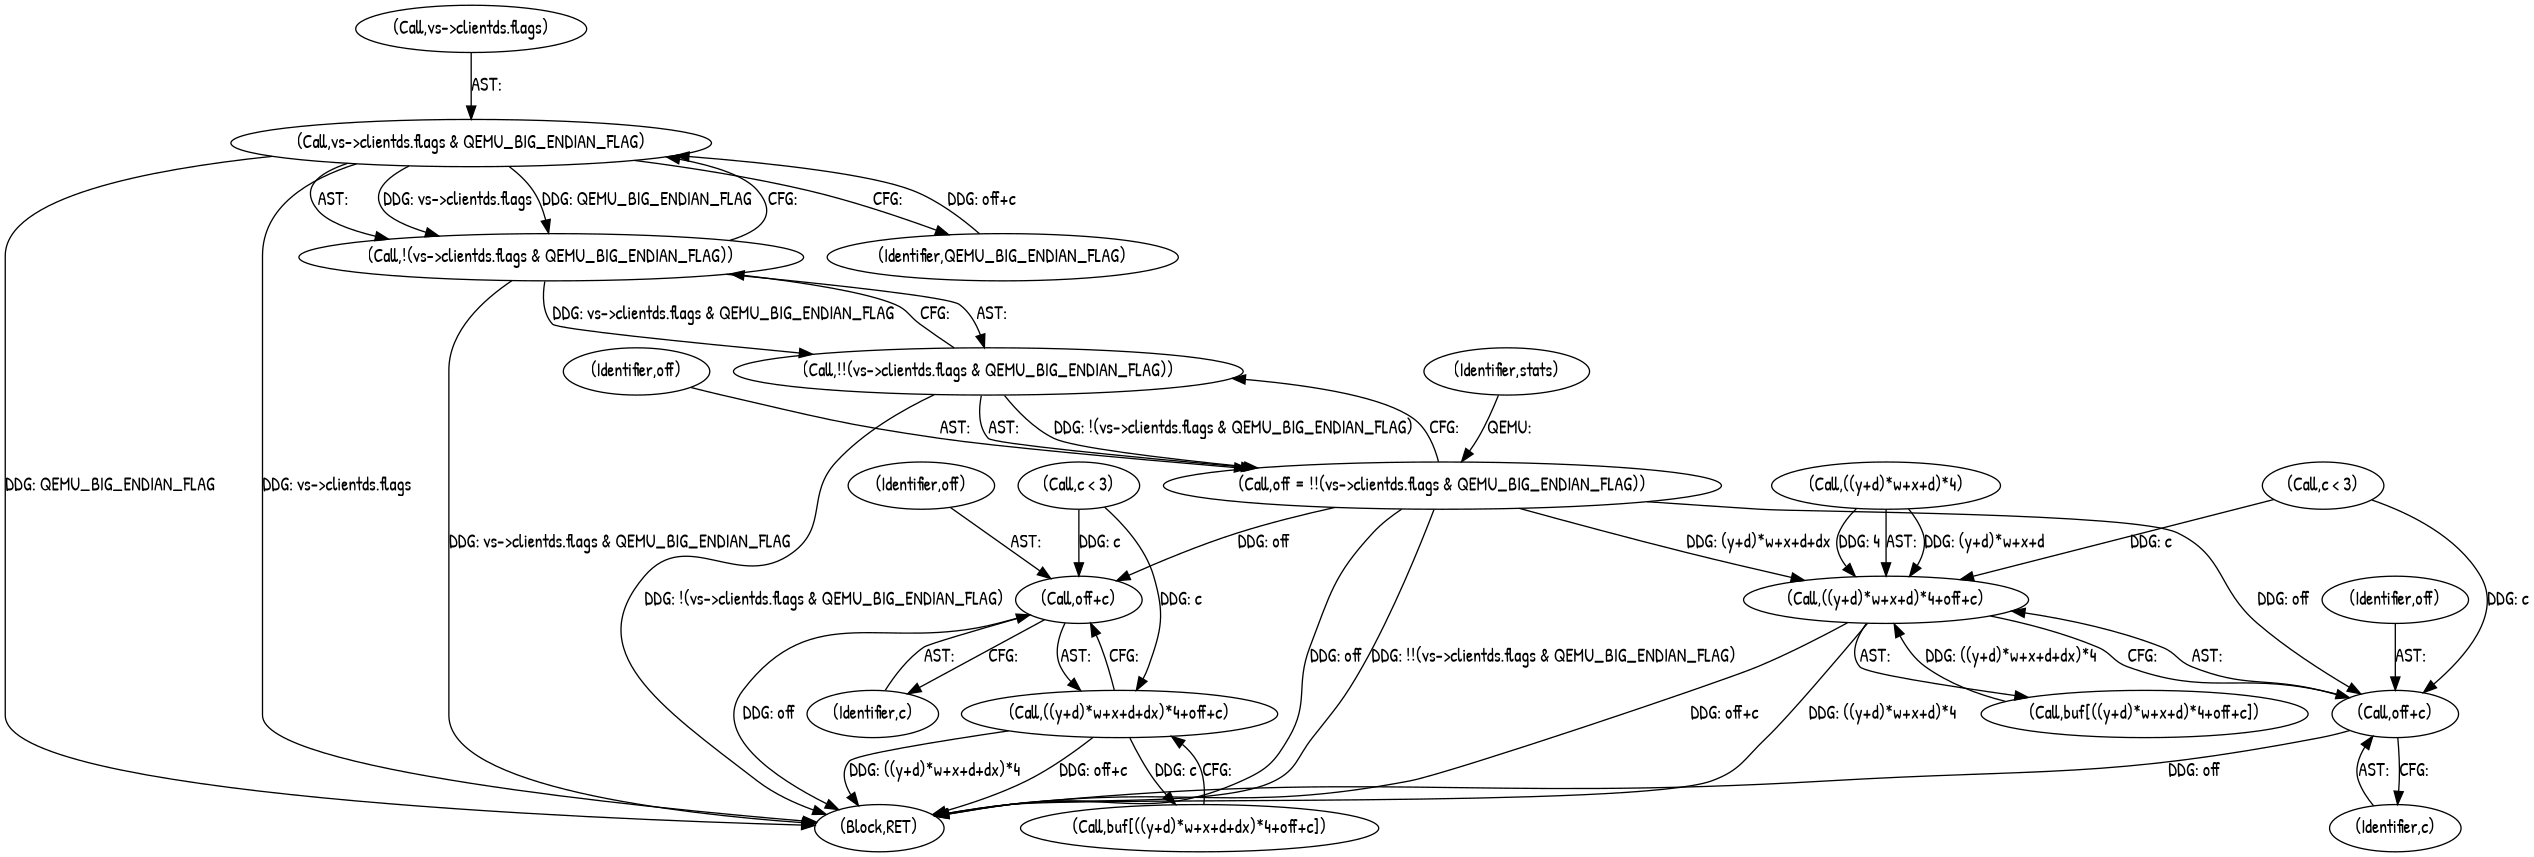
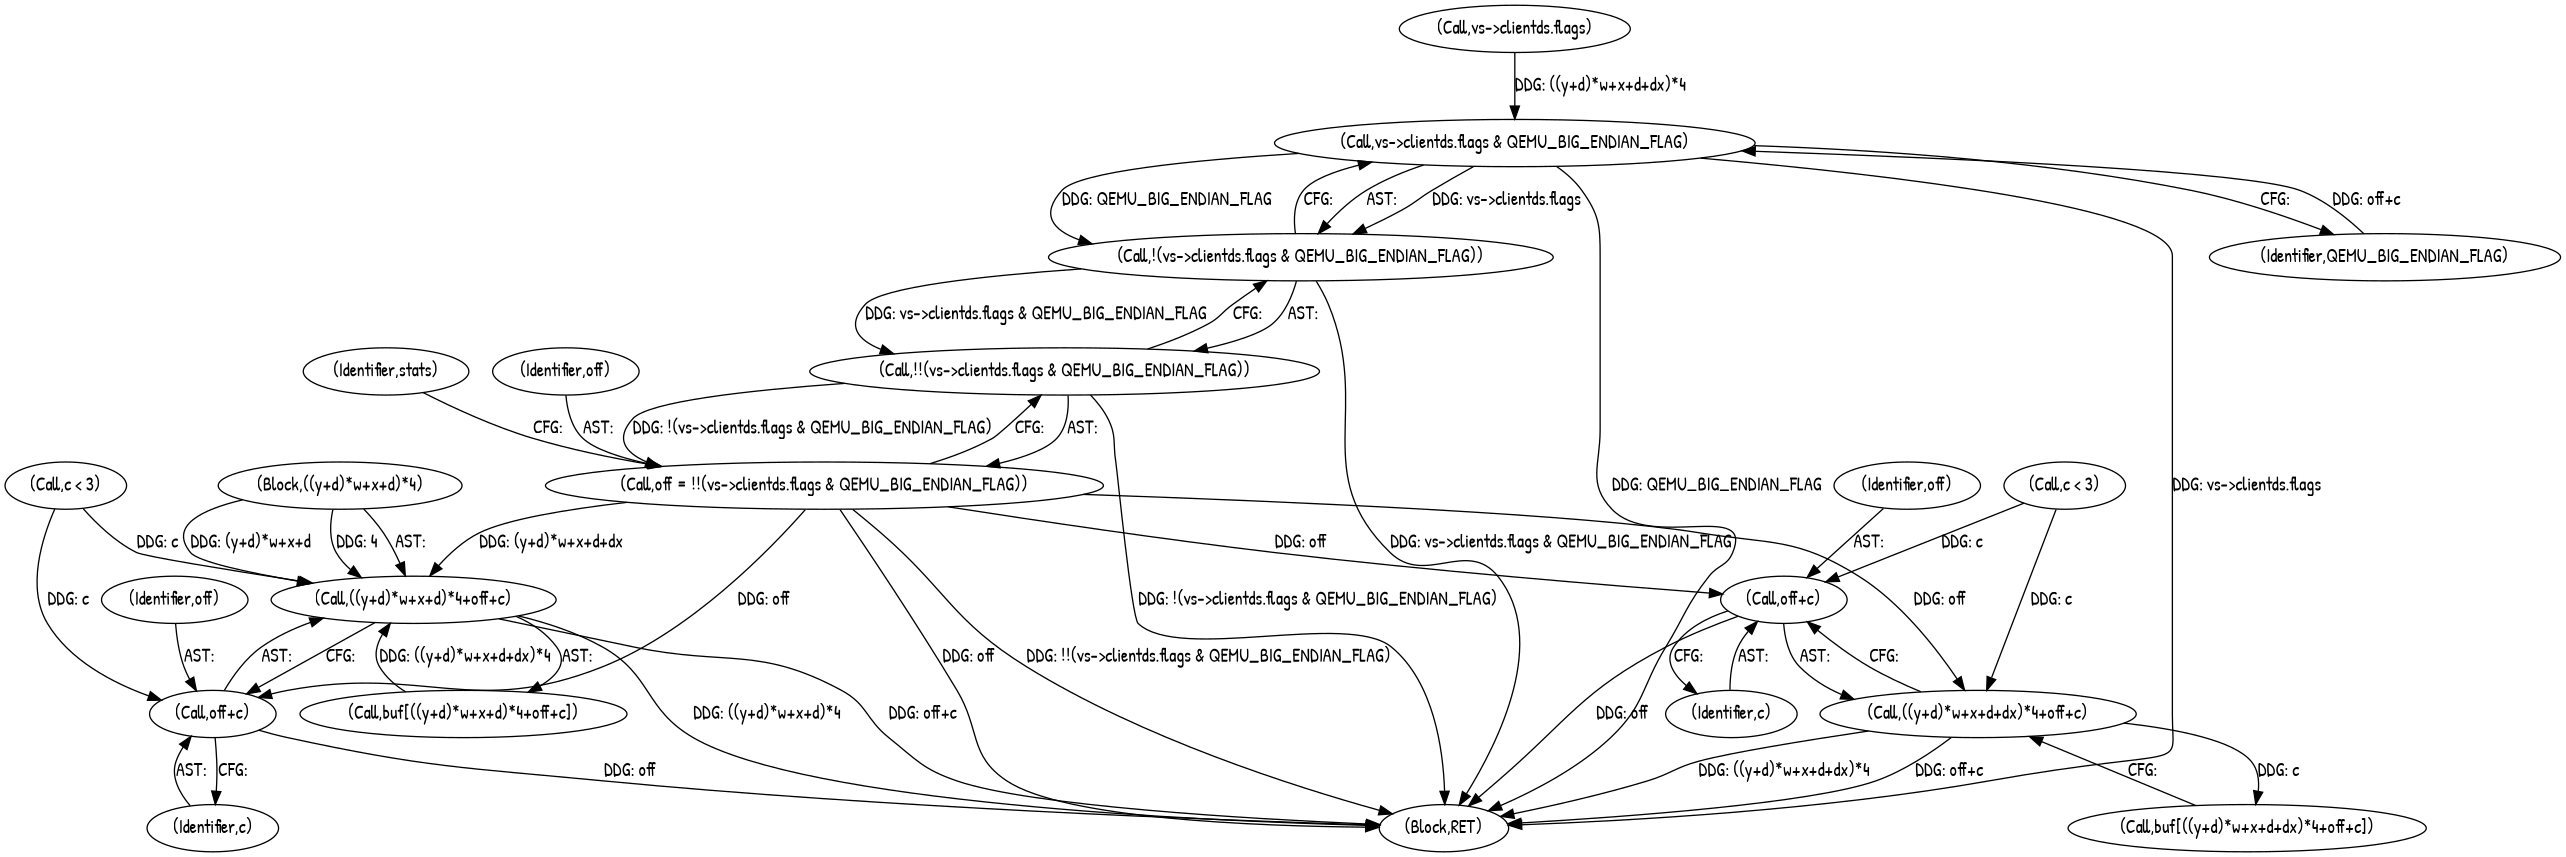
(489, 86) -> (1601, 86)
(1511, 429) -> (550, 429)
(1886, 486) -> (340, 486)
none -> (1547, 517)
